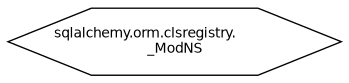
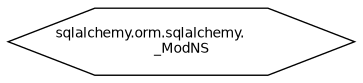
(175, 42) -> (181, 42)
